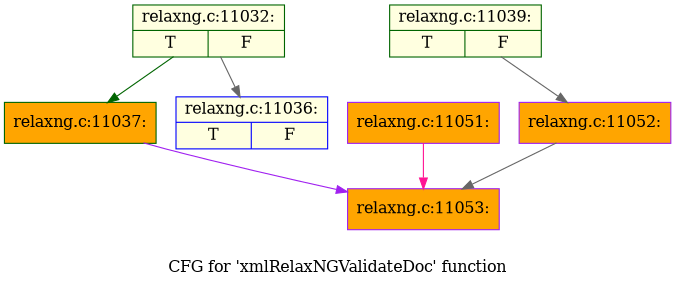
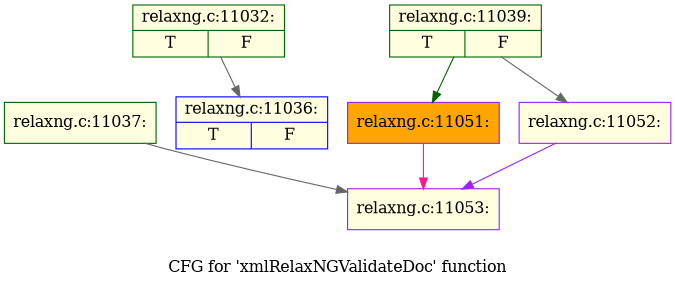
none -> (446, 75)
(145, 76) -> none
(80, 123) -> (80, 123)
(595, 123) -> (595, 123)
(514, 163) -> (514, 163)
(240, 167) -> (240, 167)
(423, 209) -> (423, 209)
